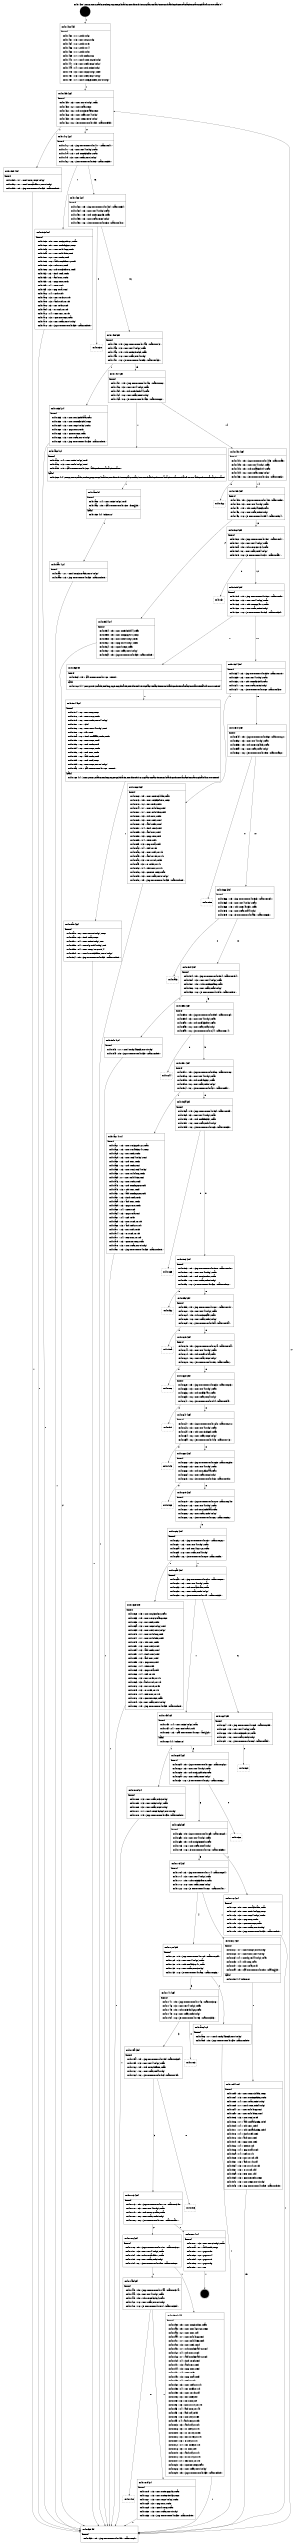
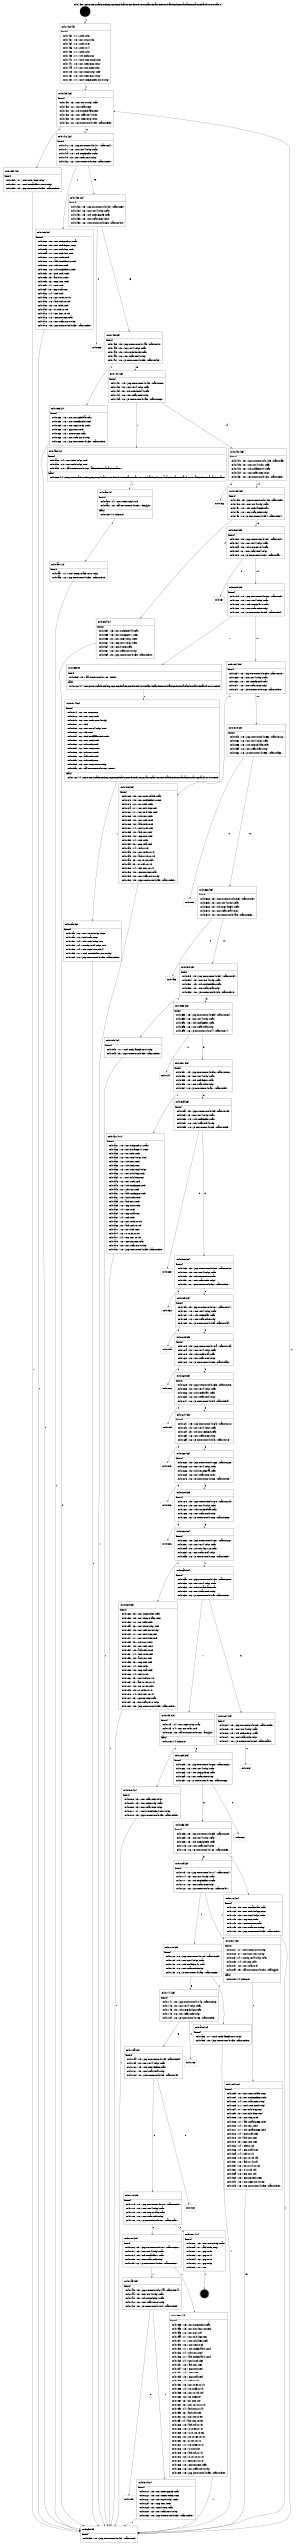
none -> (167, 1544)
